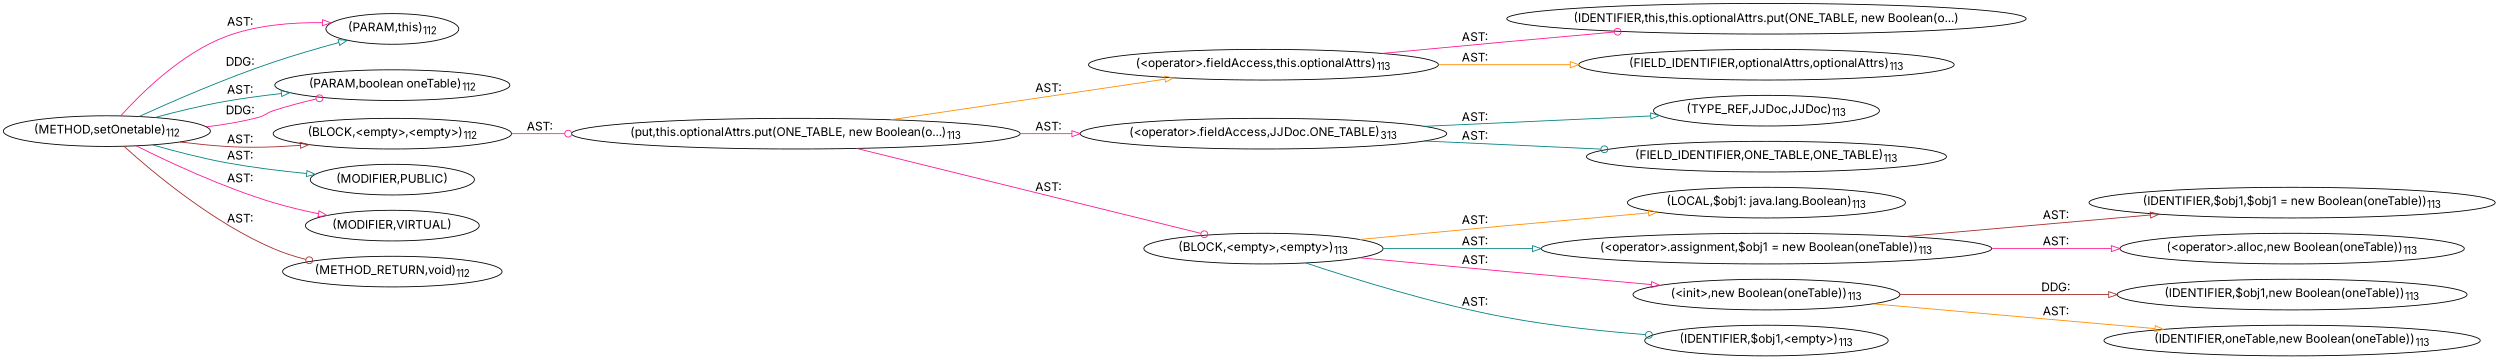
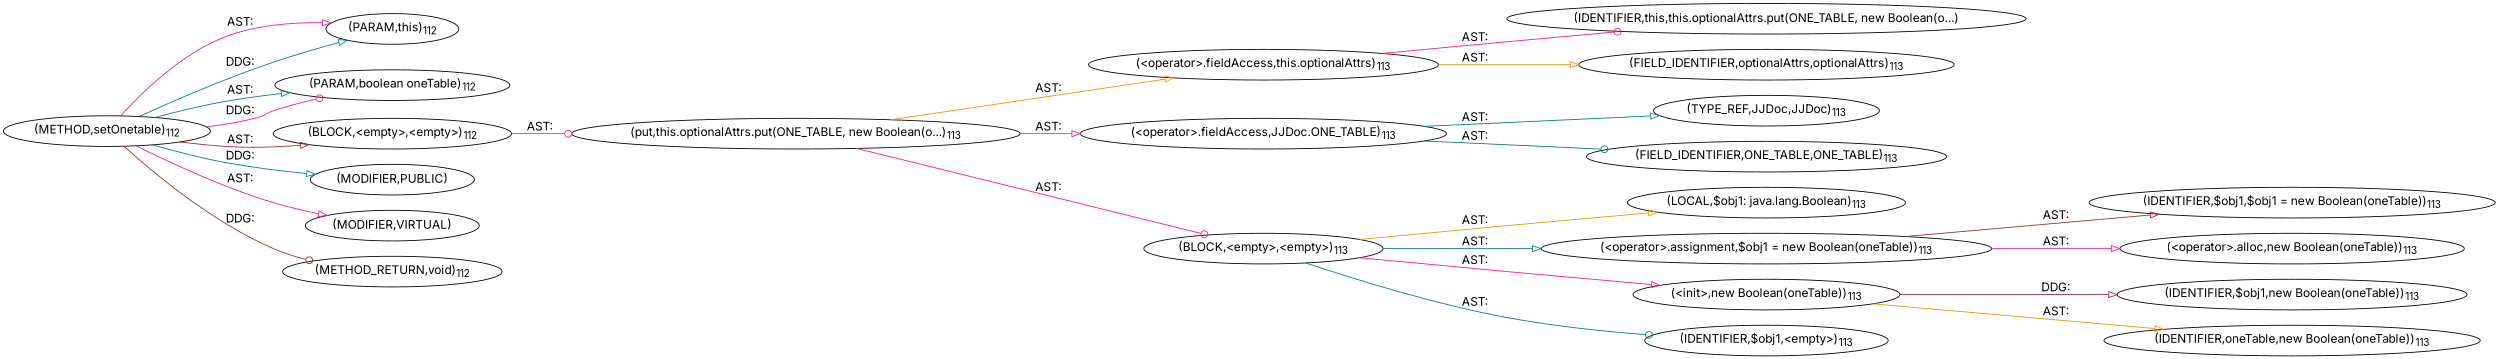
(1389, 132) -> (1389, 132)
(242, 156) -> (242, 156)
(242, 219) -> (242, 219)
